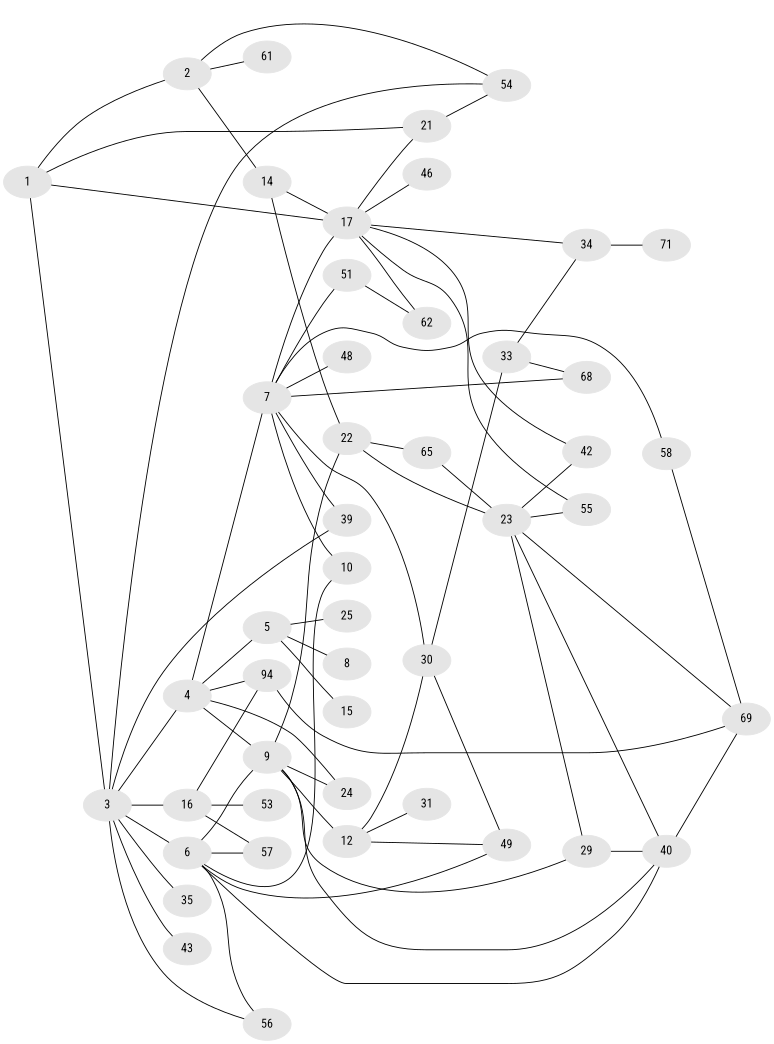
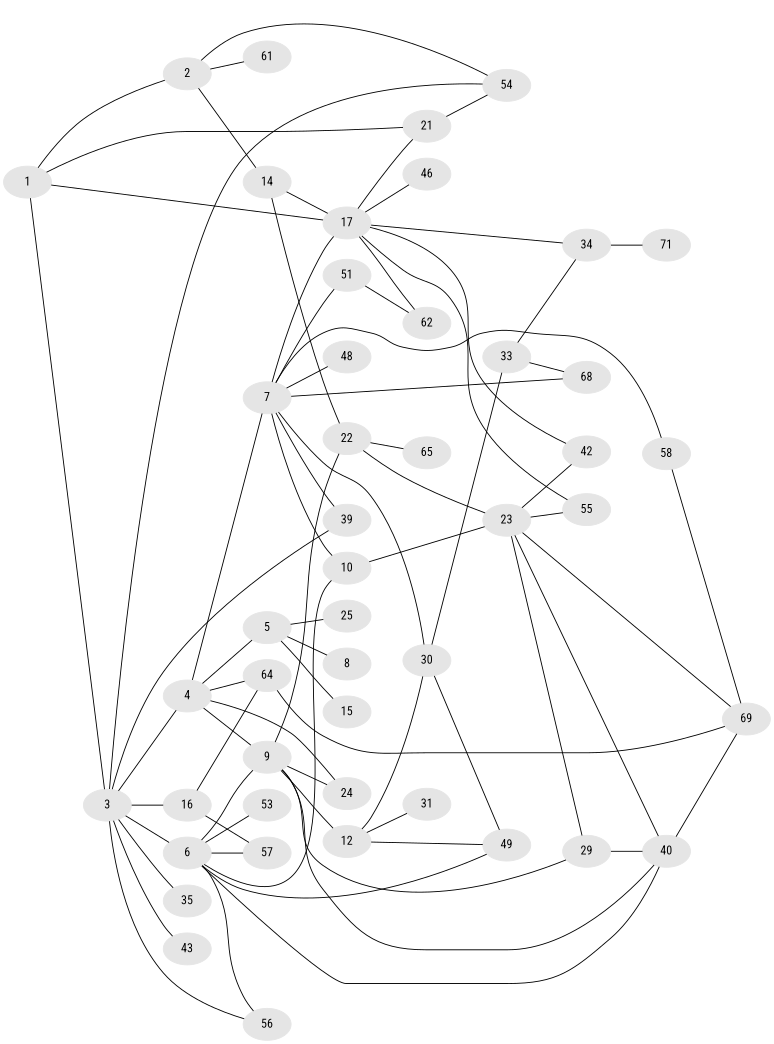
(467, 486) -> (427, 544)
(267, 676) -> (267, 676)
(221, 805) -> (222, 832)
